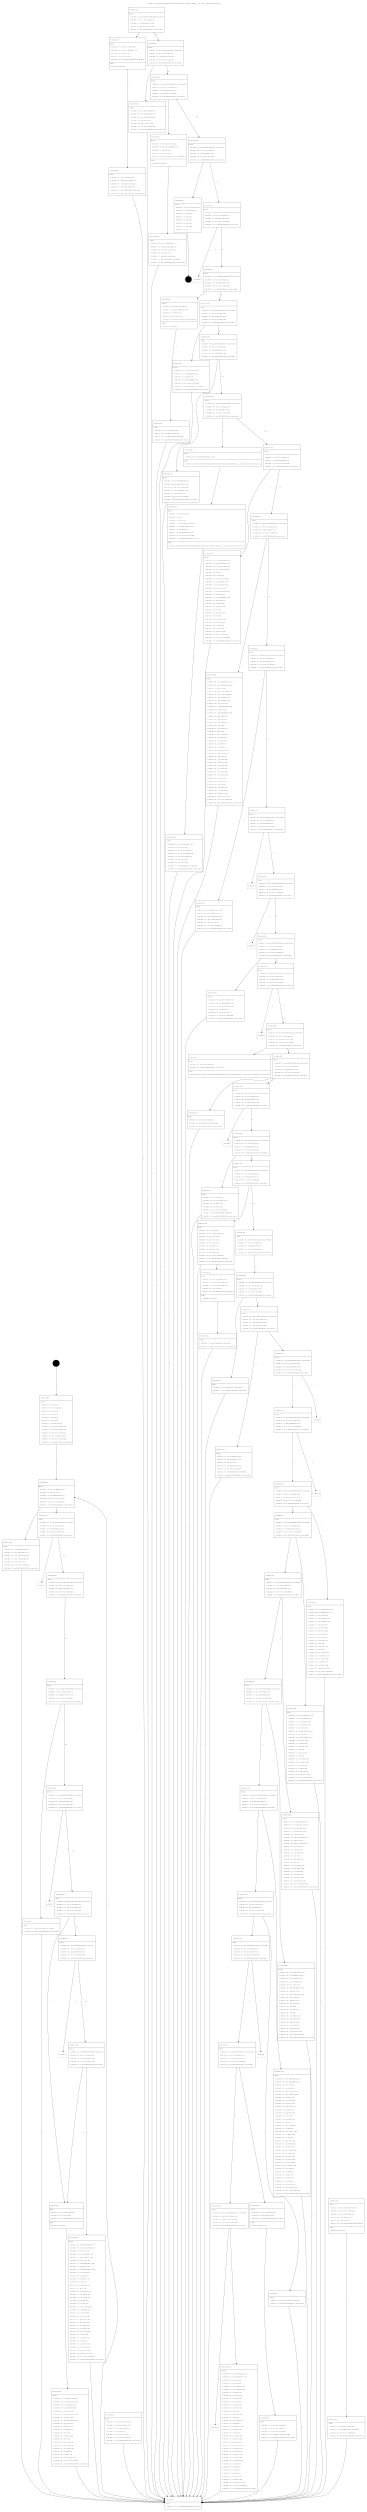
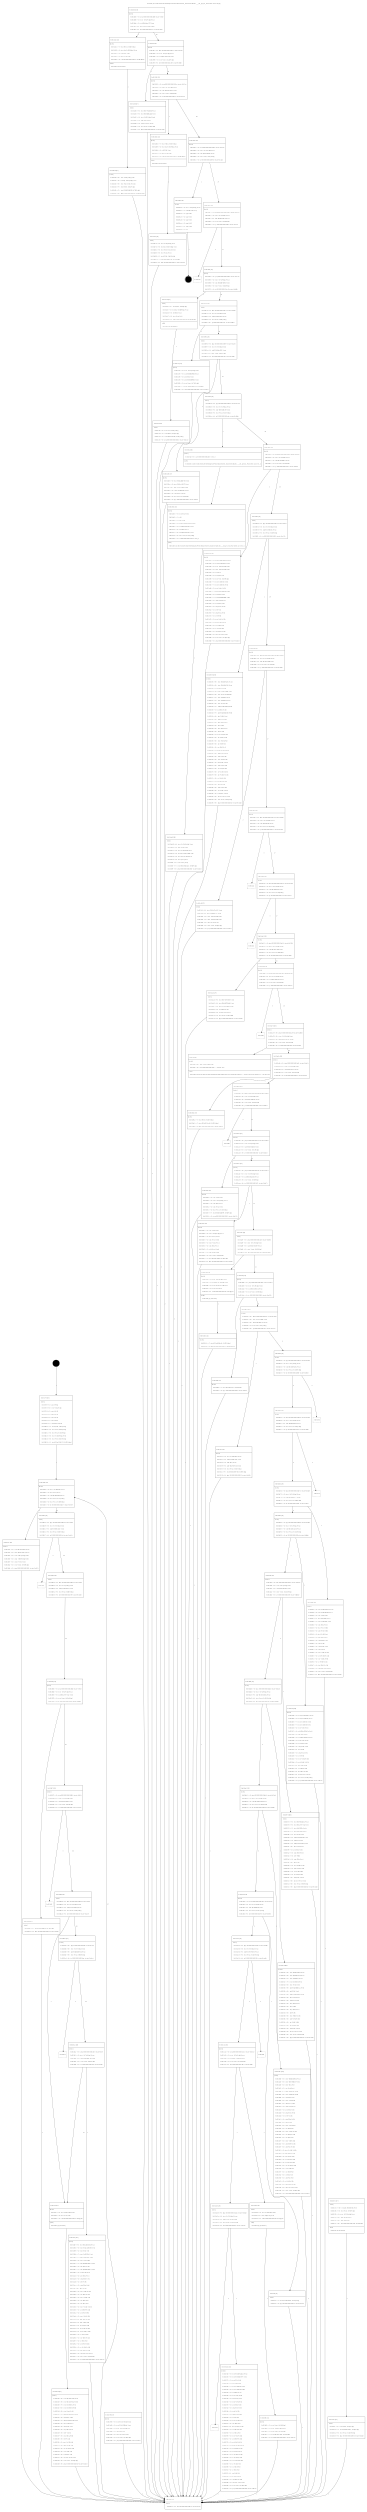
(217, 1266) -> (238, 1262)
